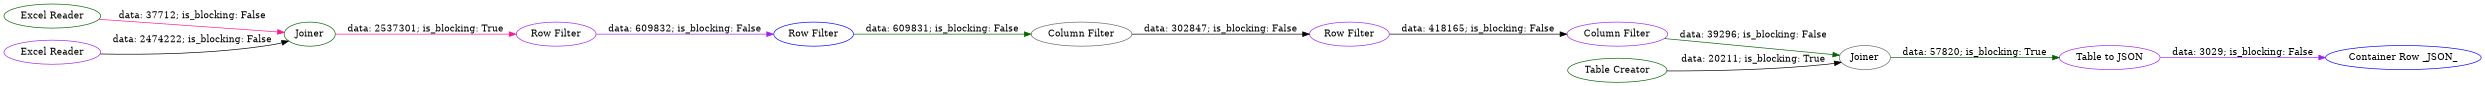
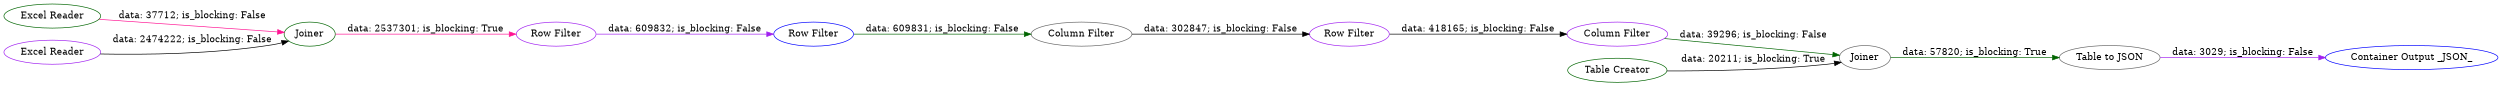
(2110, 58) -> (2110, 58)
(2403, 58) -> (2412, 58)
